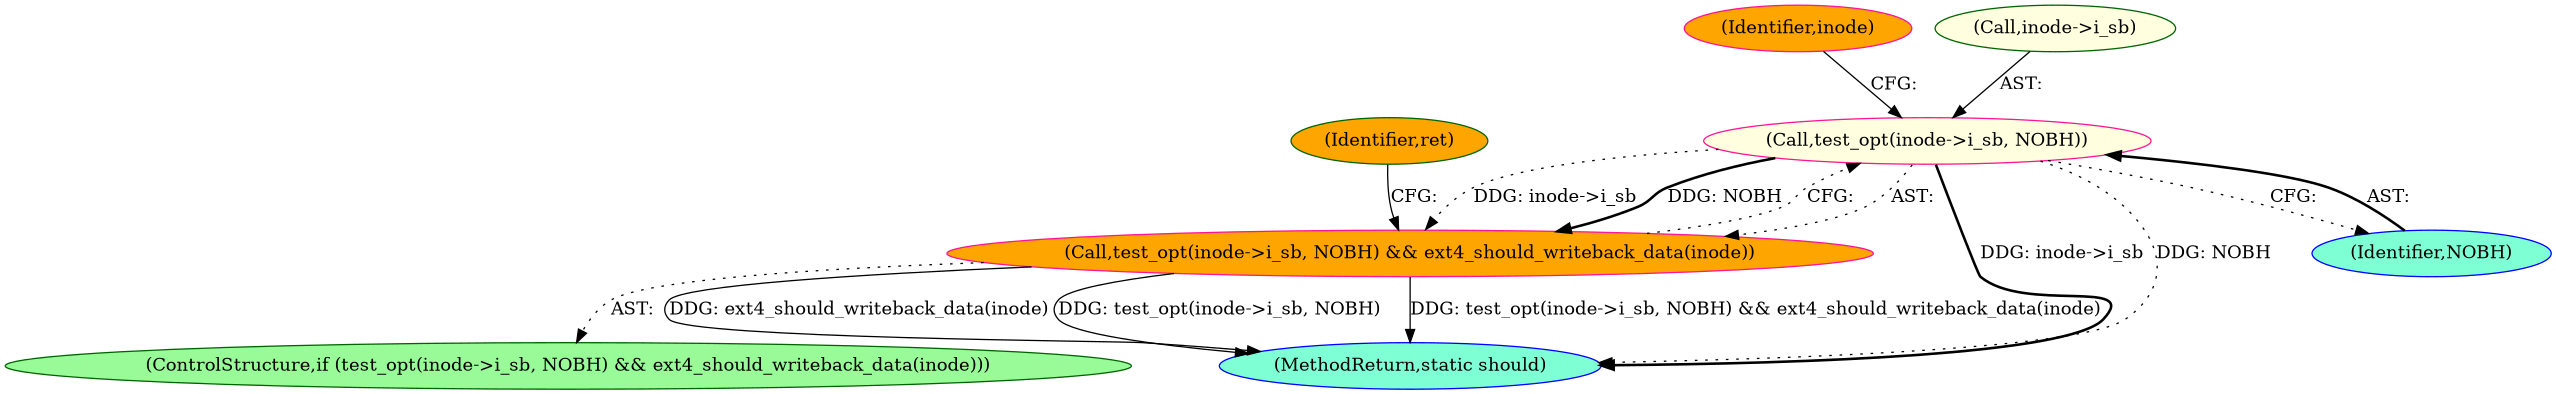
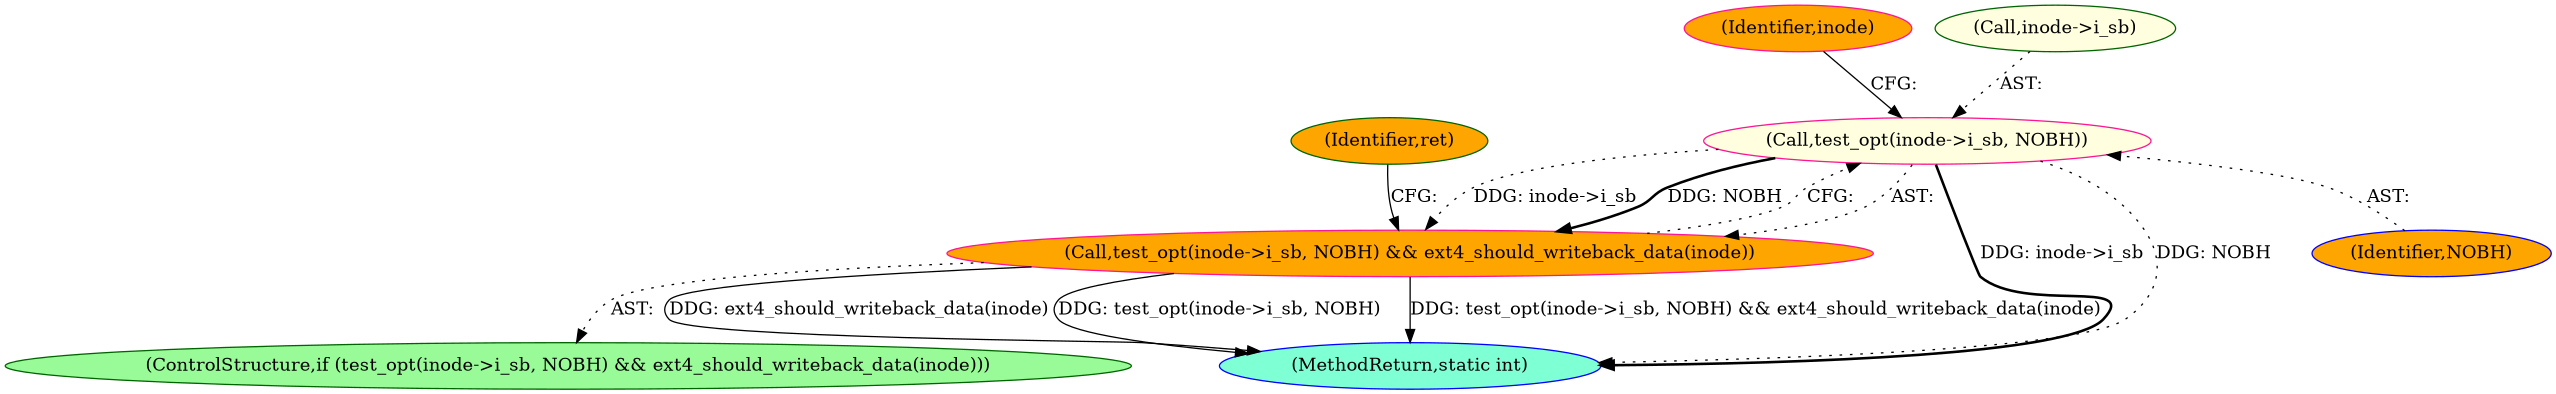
(1996, 80) -> (1996, 80)
(2269, 174) -> (2269, 174)
(2203, 190) -> none
(2432, 253) -> (2432, 253)
(1410, 366) -> (1410, 366)
